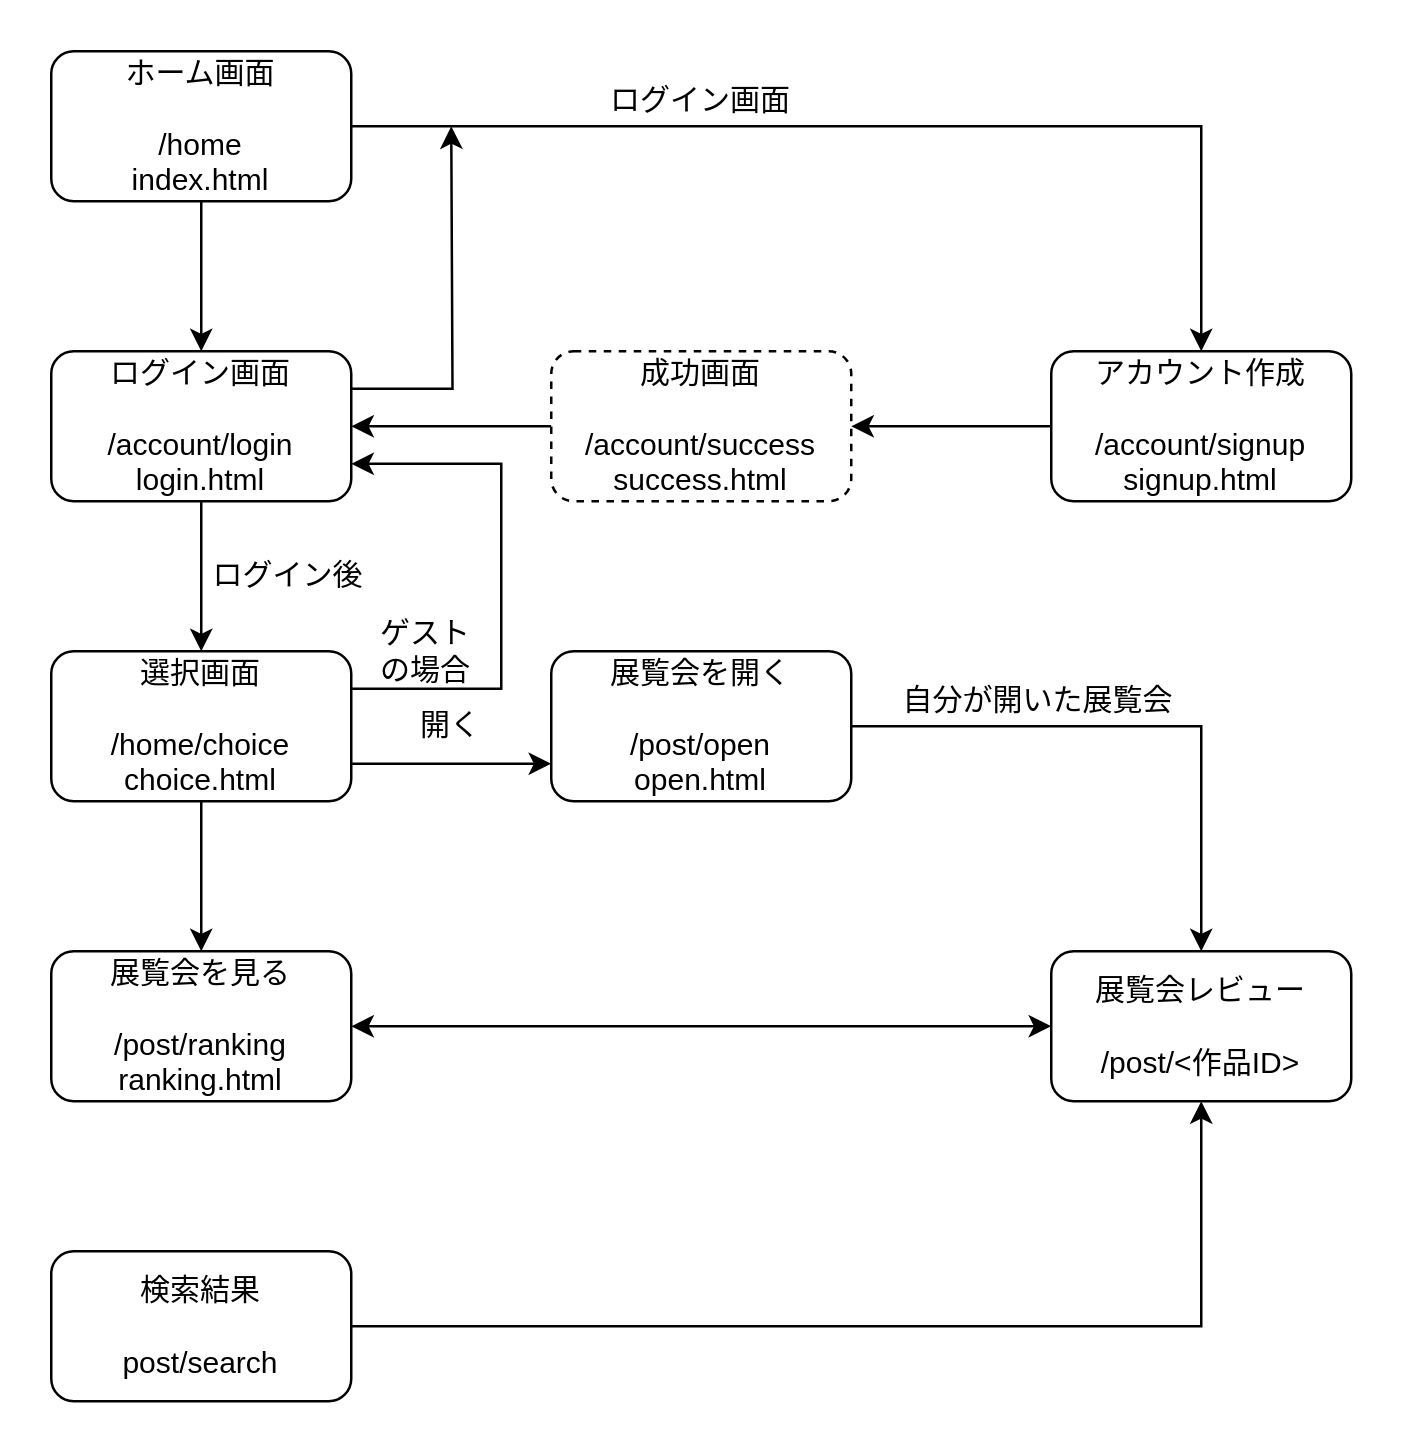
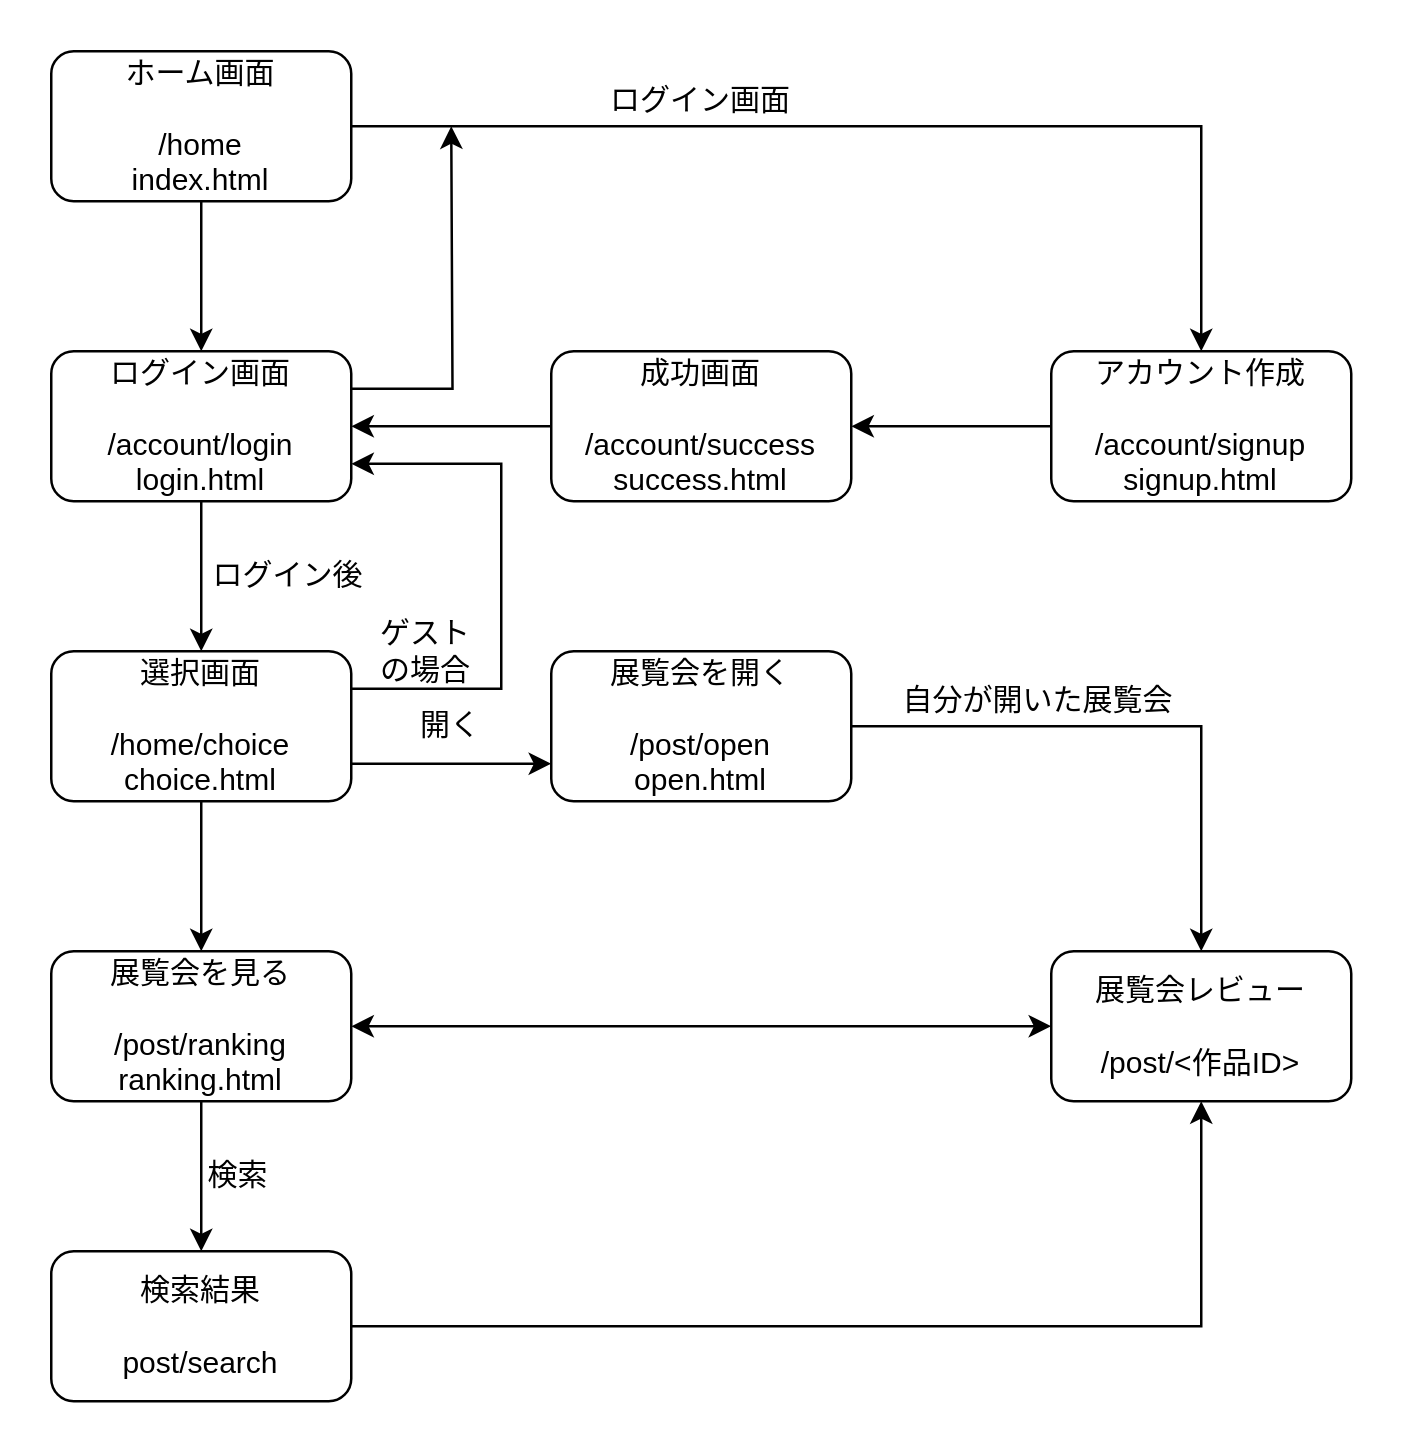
(701, 426) -> (701, 426)
none -> (201, 1168)
none -> (239, 1176)
